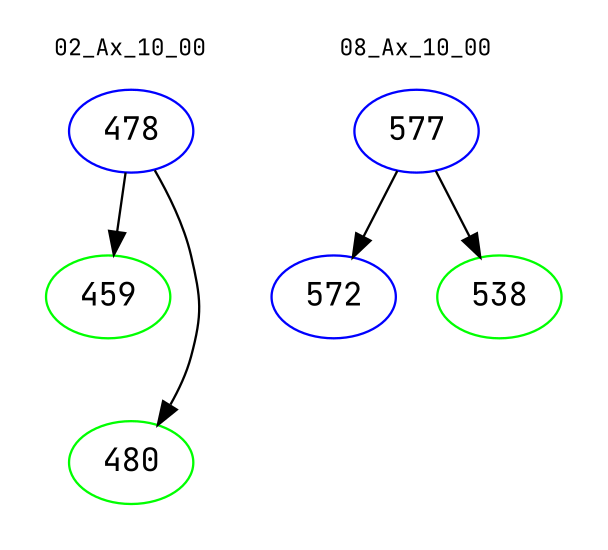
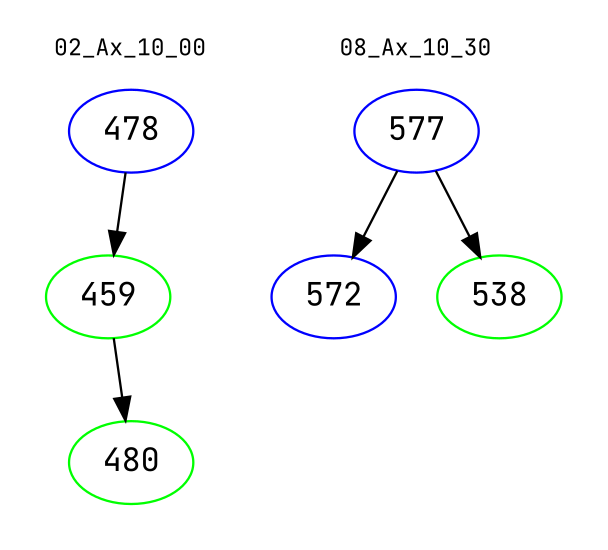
(417, 49) -> (417, 49)
(197, 286) -> (118, 368)
